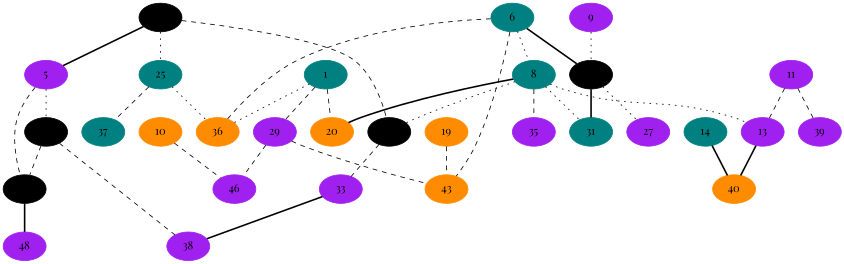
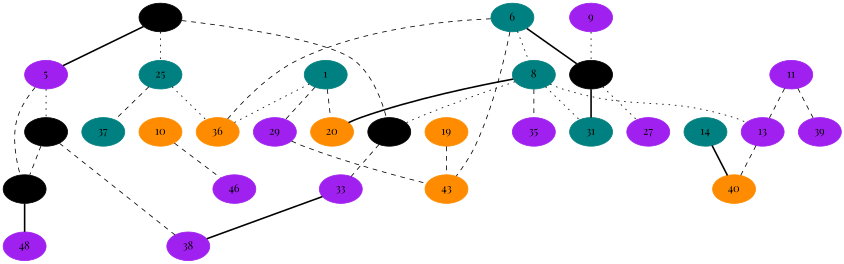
(255, 160) -> none
(748, 161) -> (748, 161)
